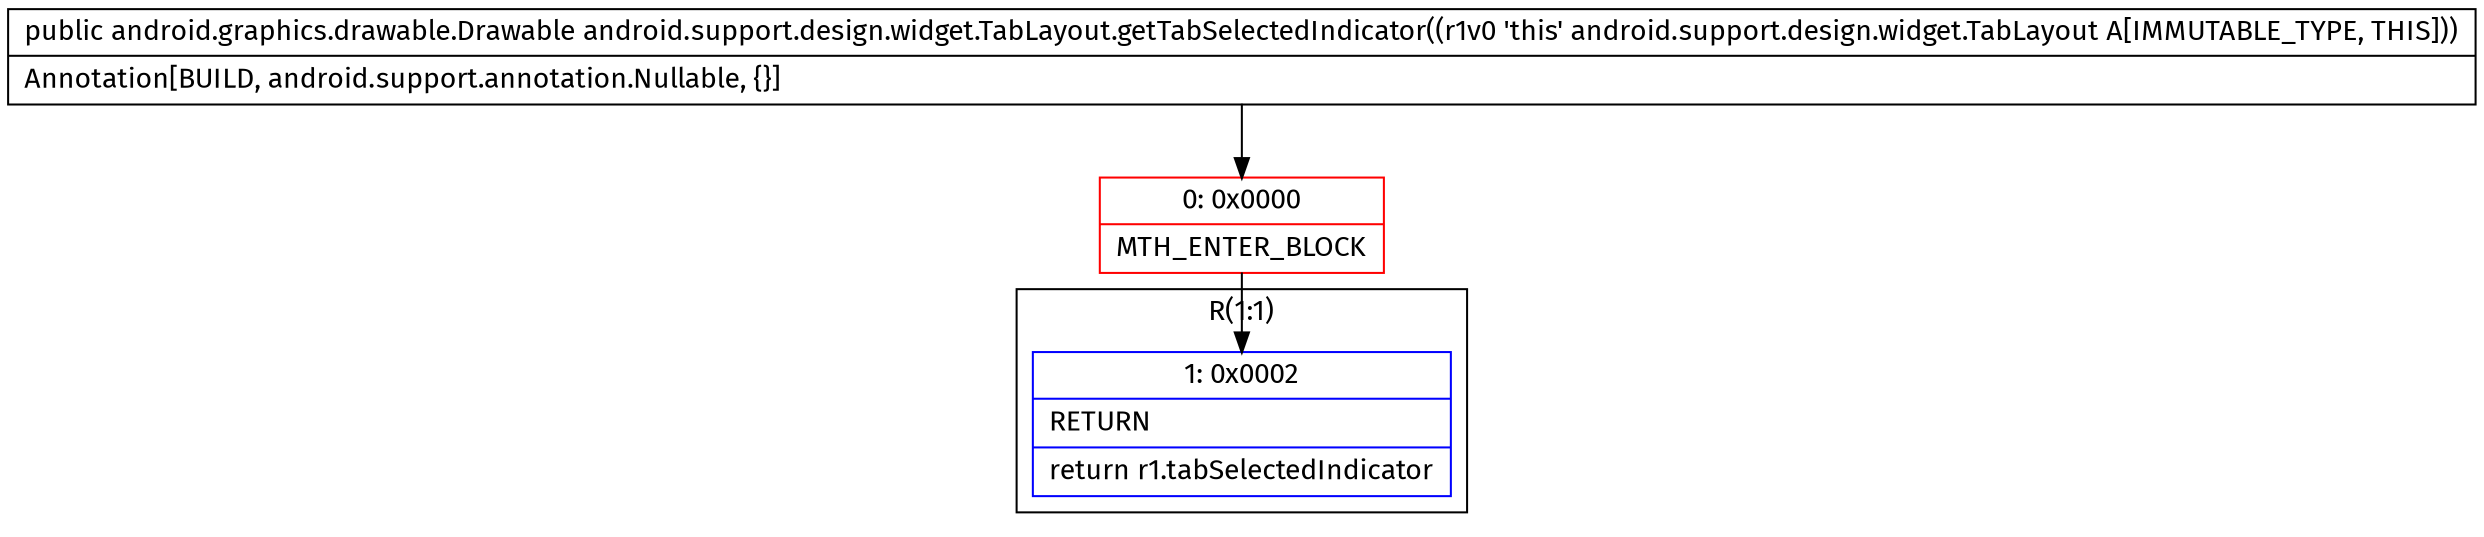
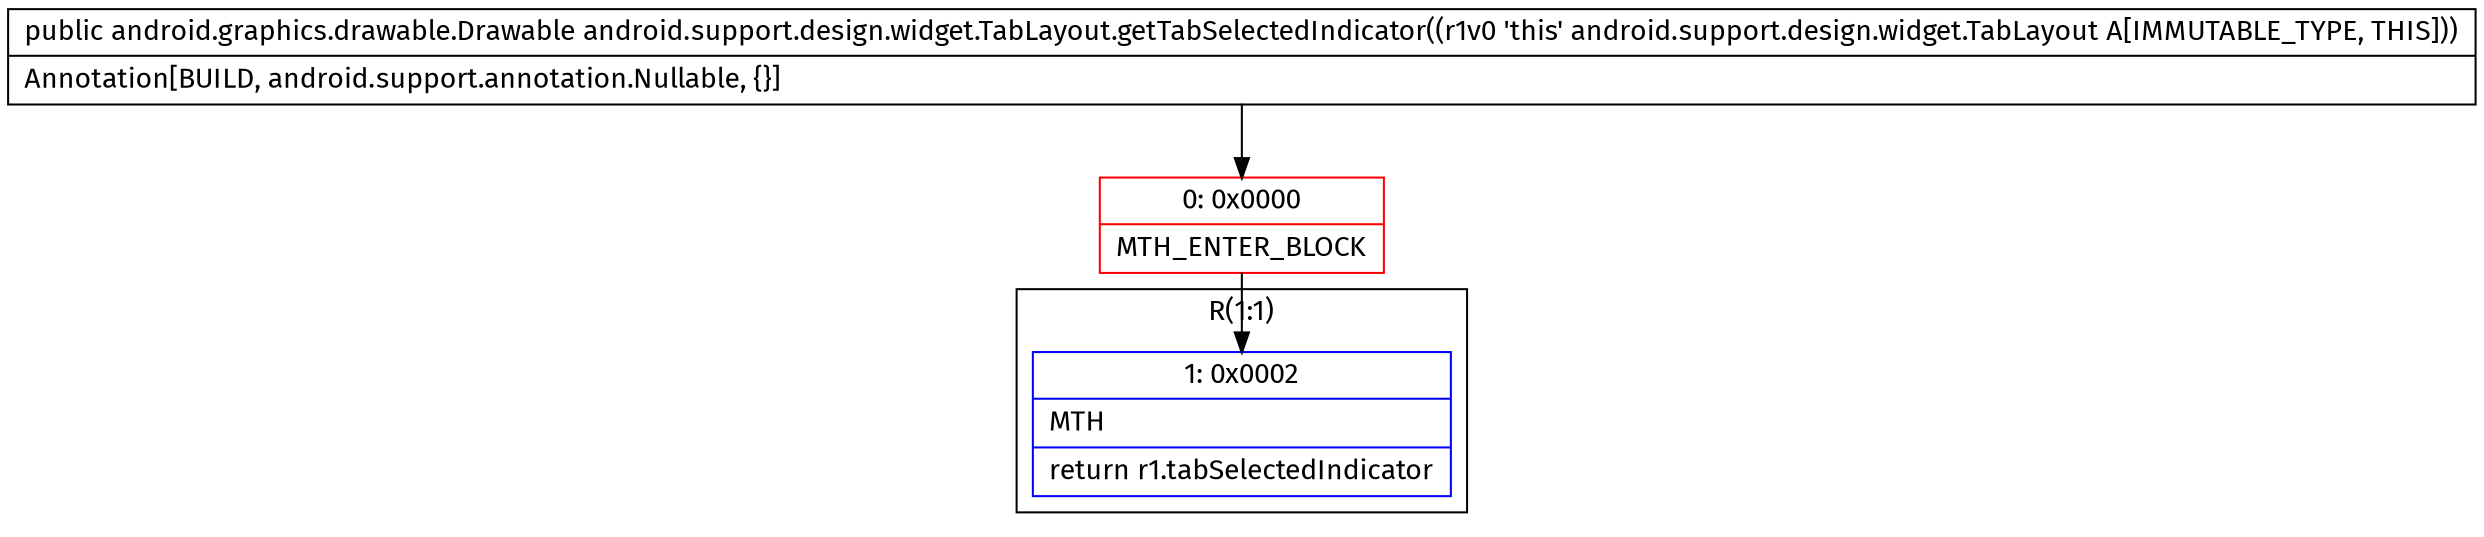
(1101, 422) -> (1077, 422)
